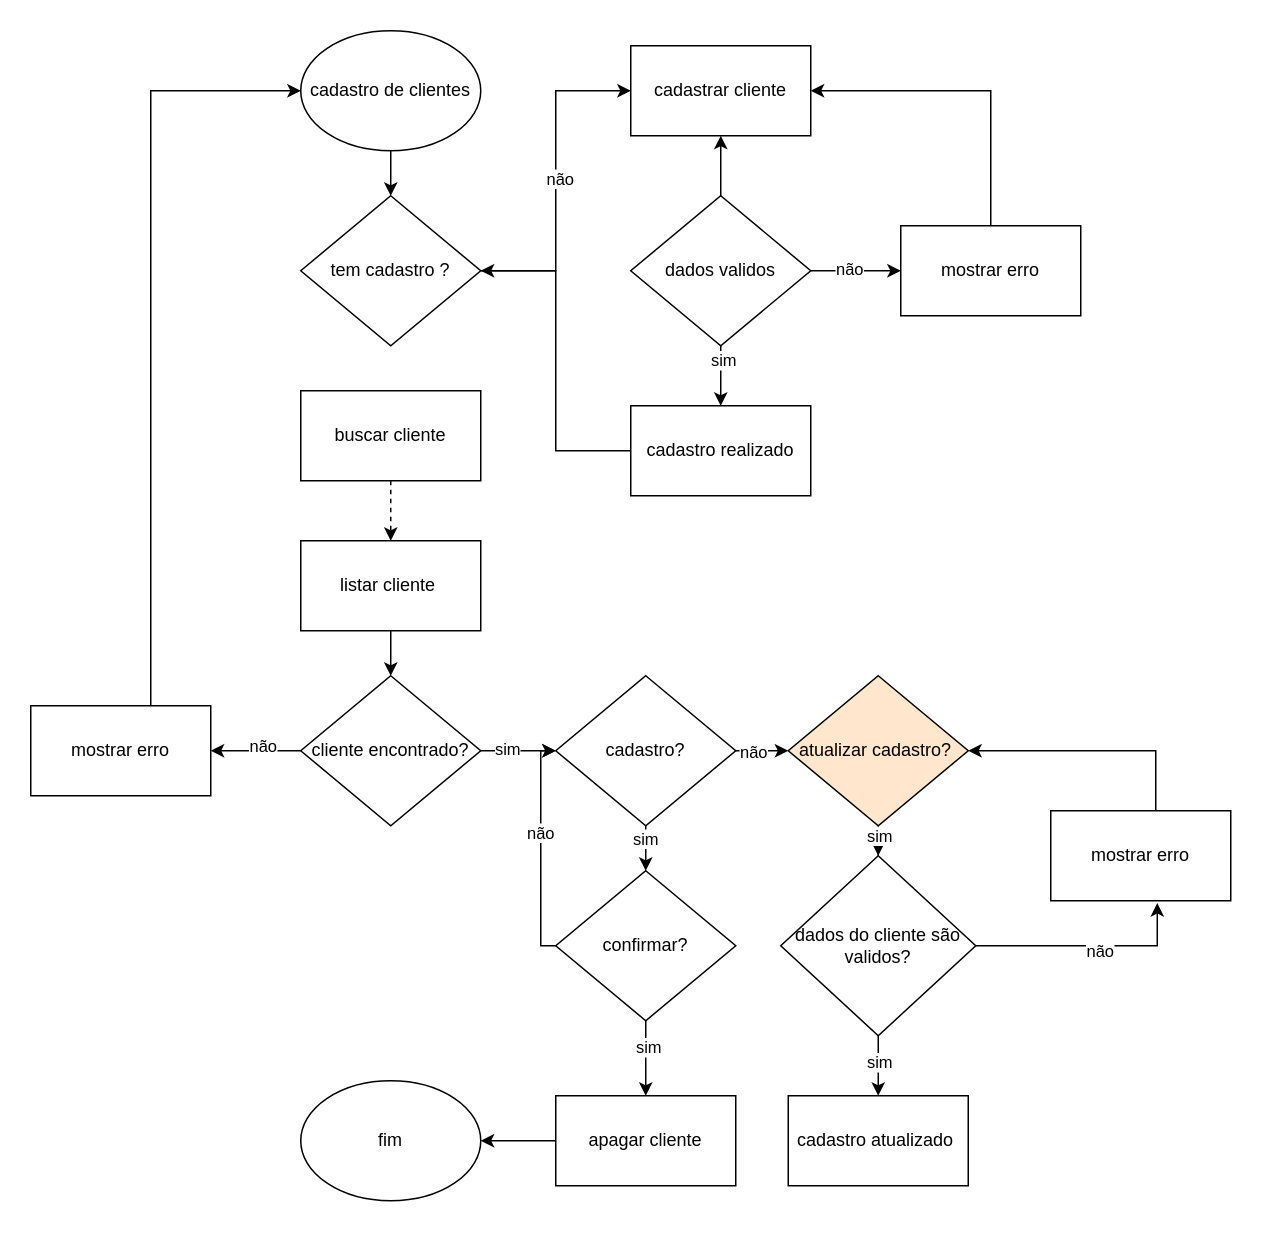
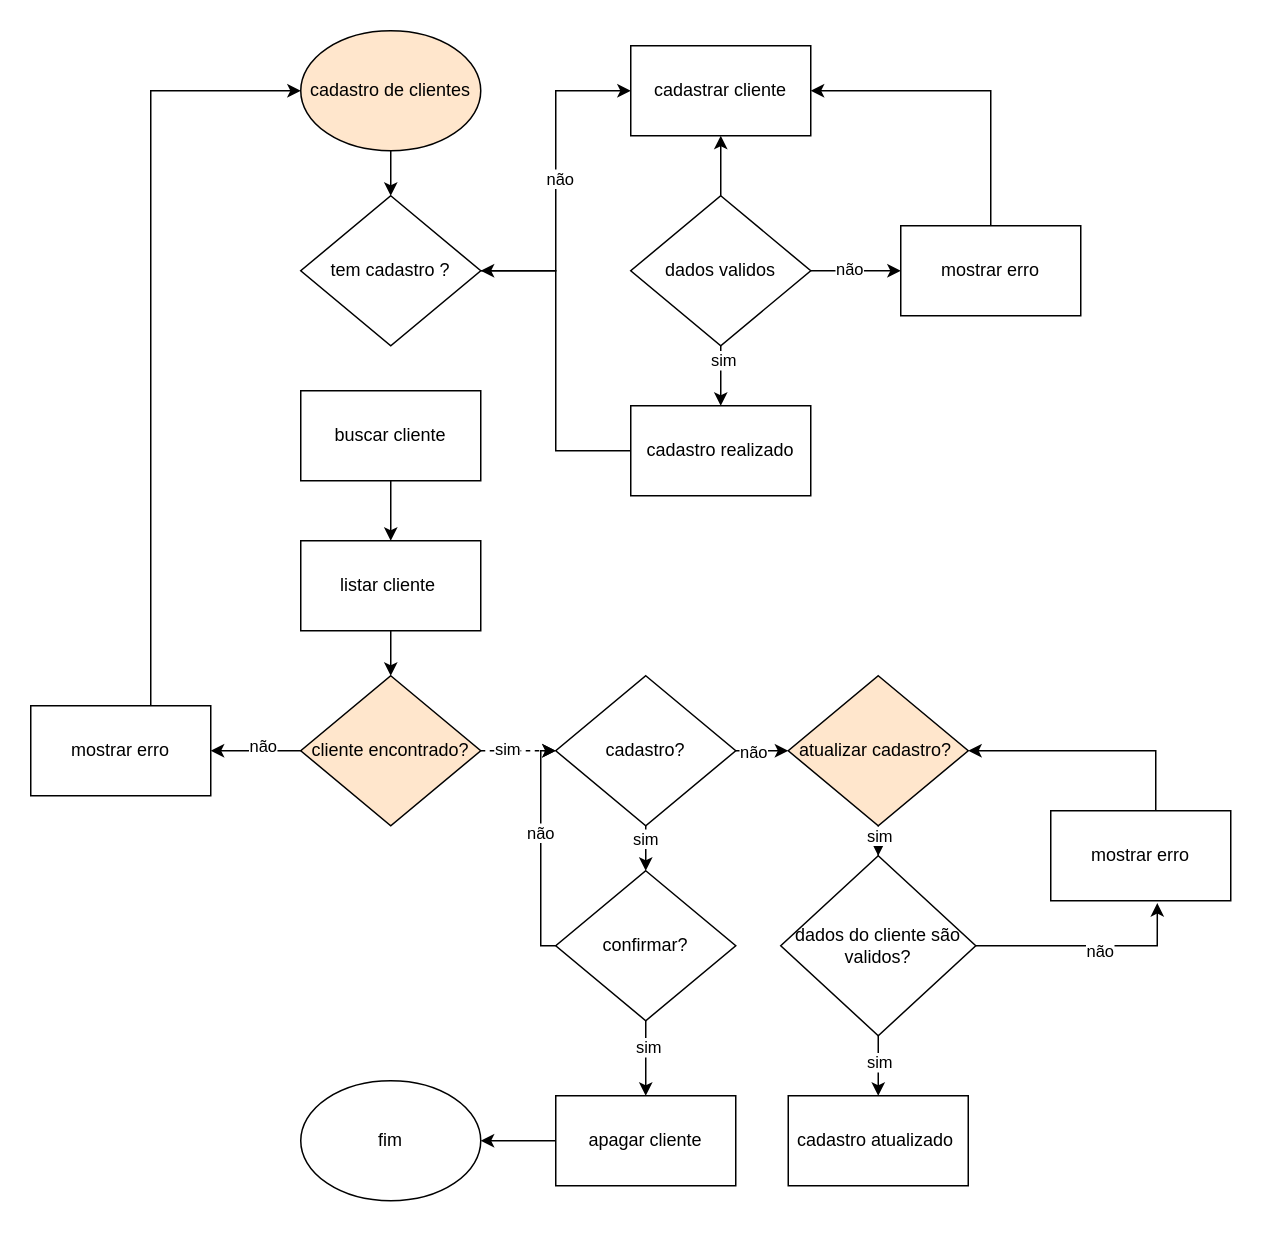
(391, 91) -> (391, 91)
(391, 505) -> (391, 505)
(391, 751) -> (391, 751)
(528, 751) -> (528, 751)
